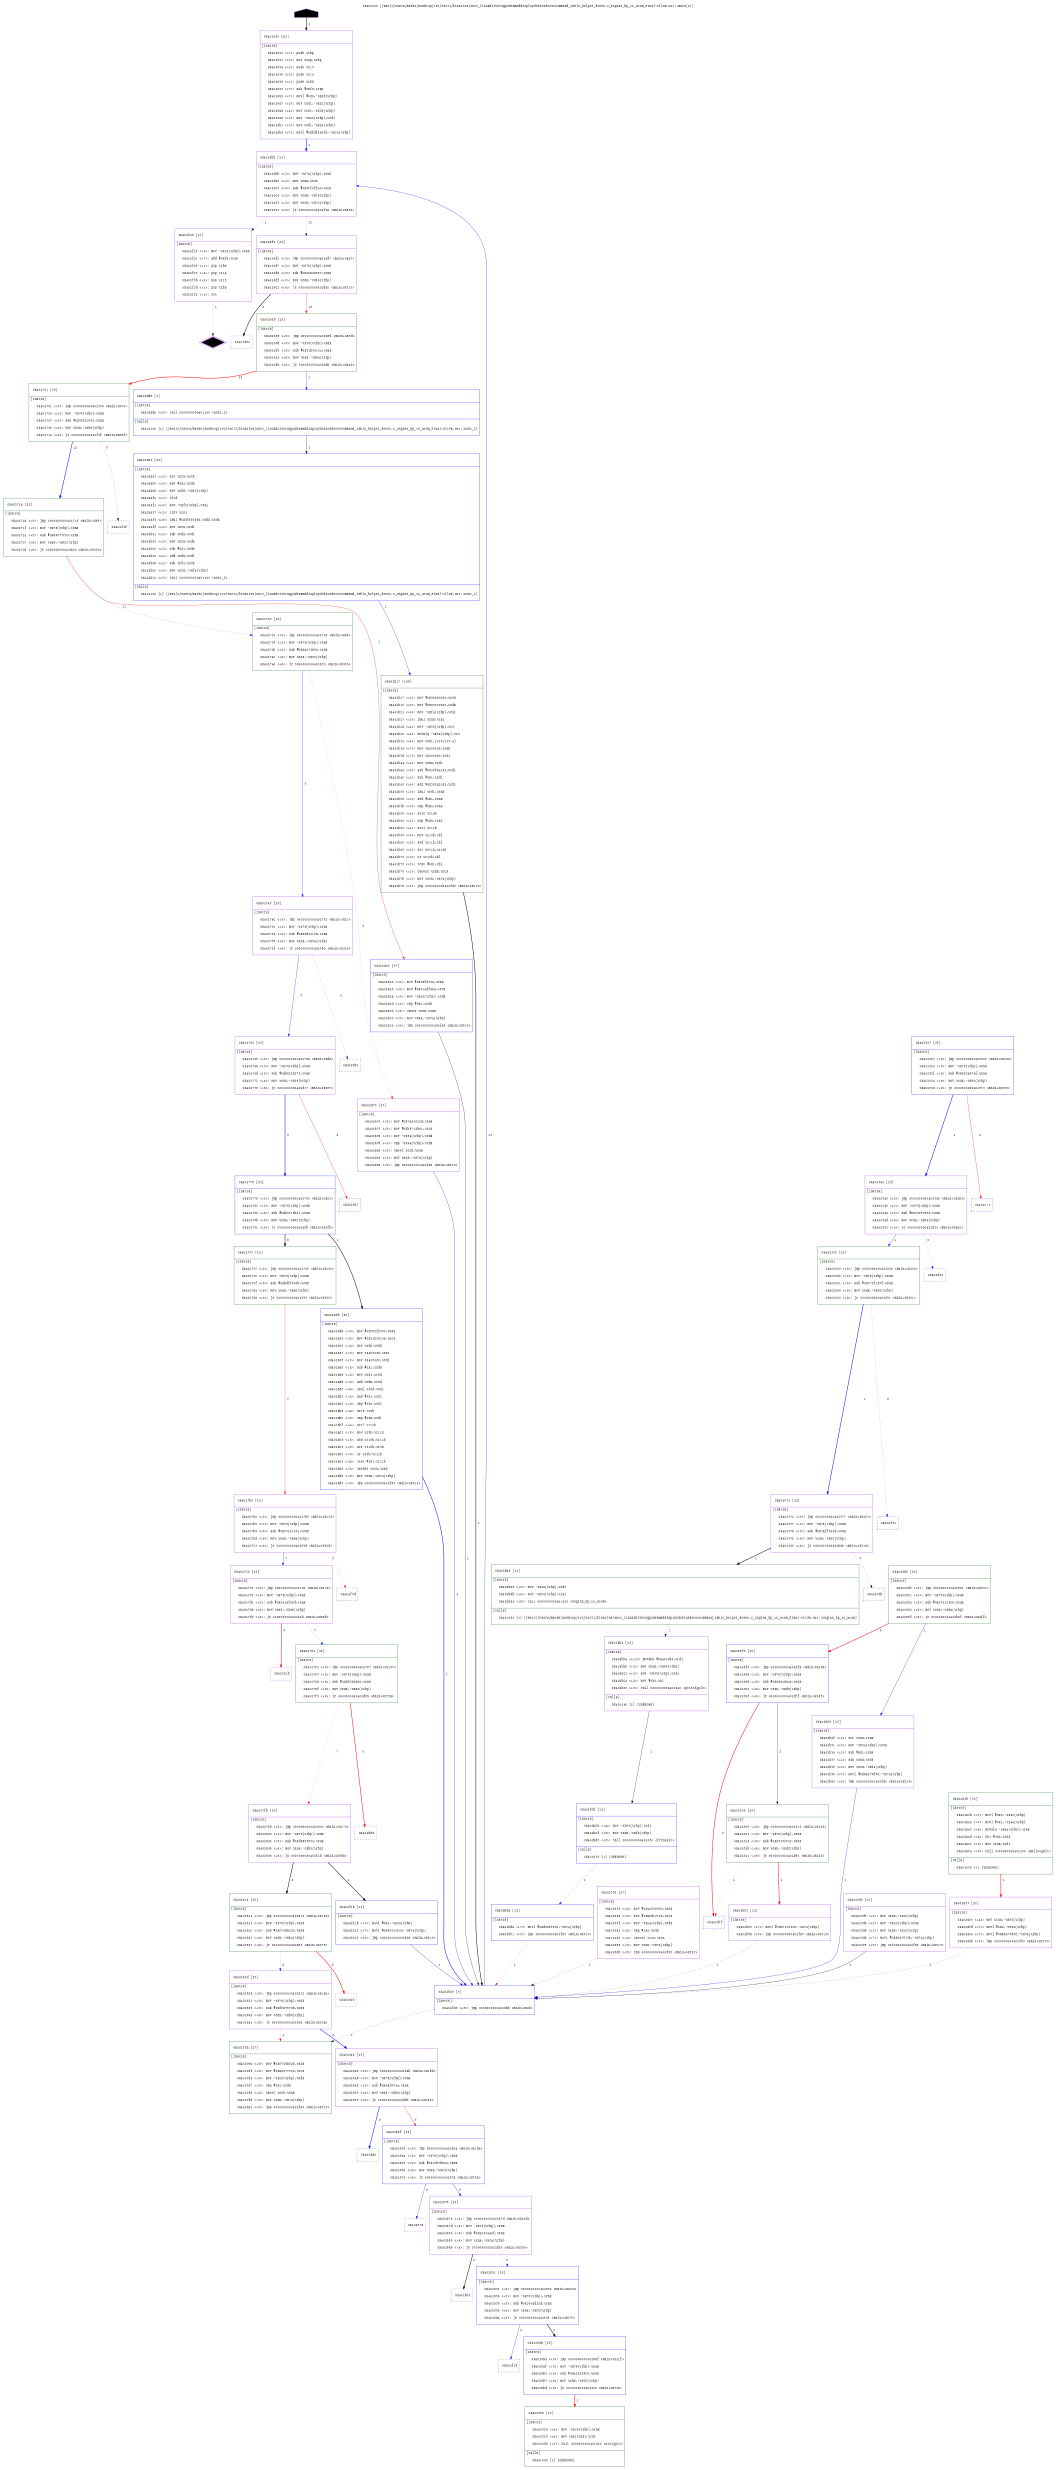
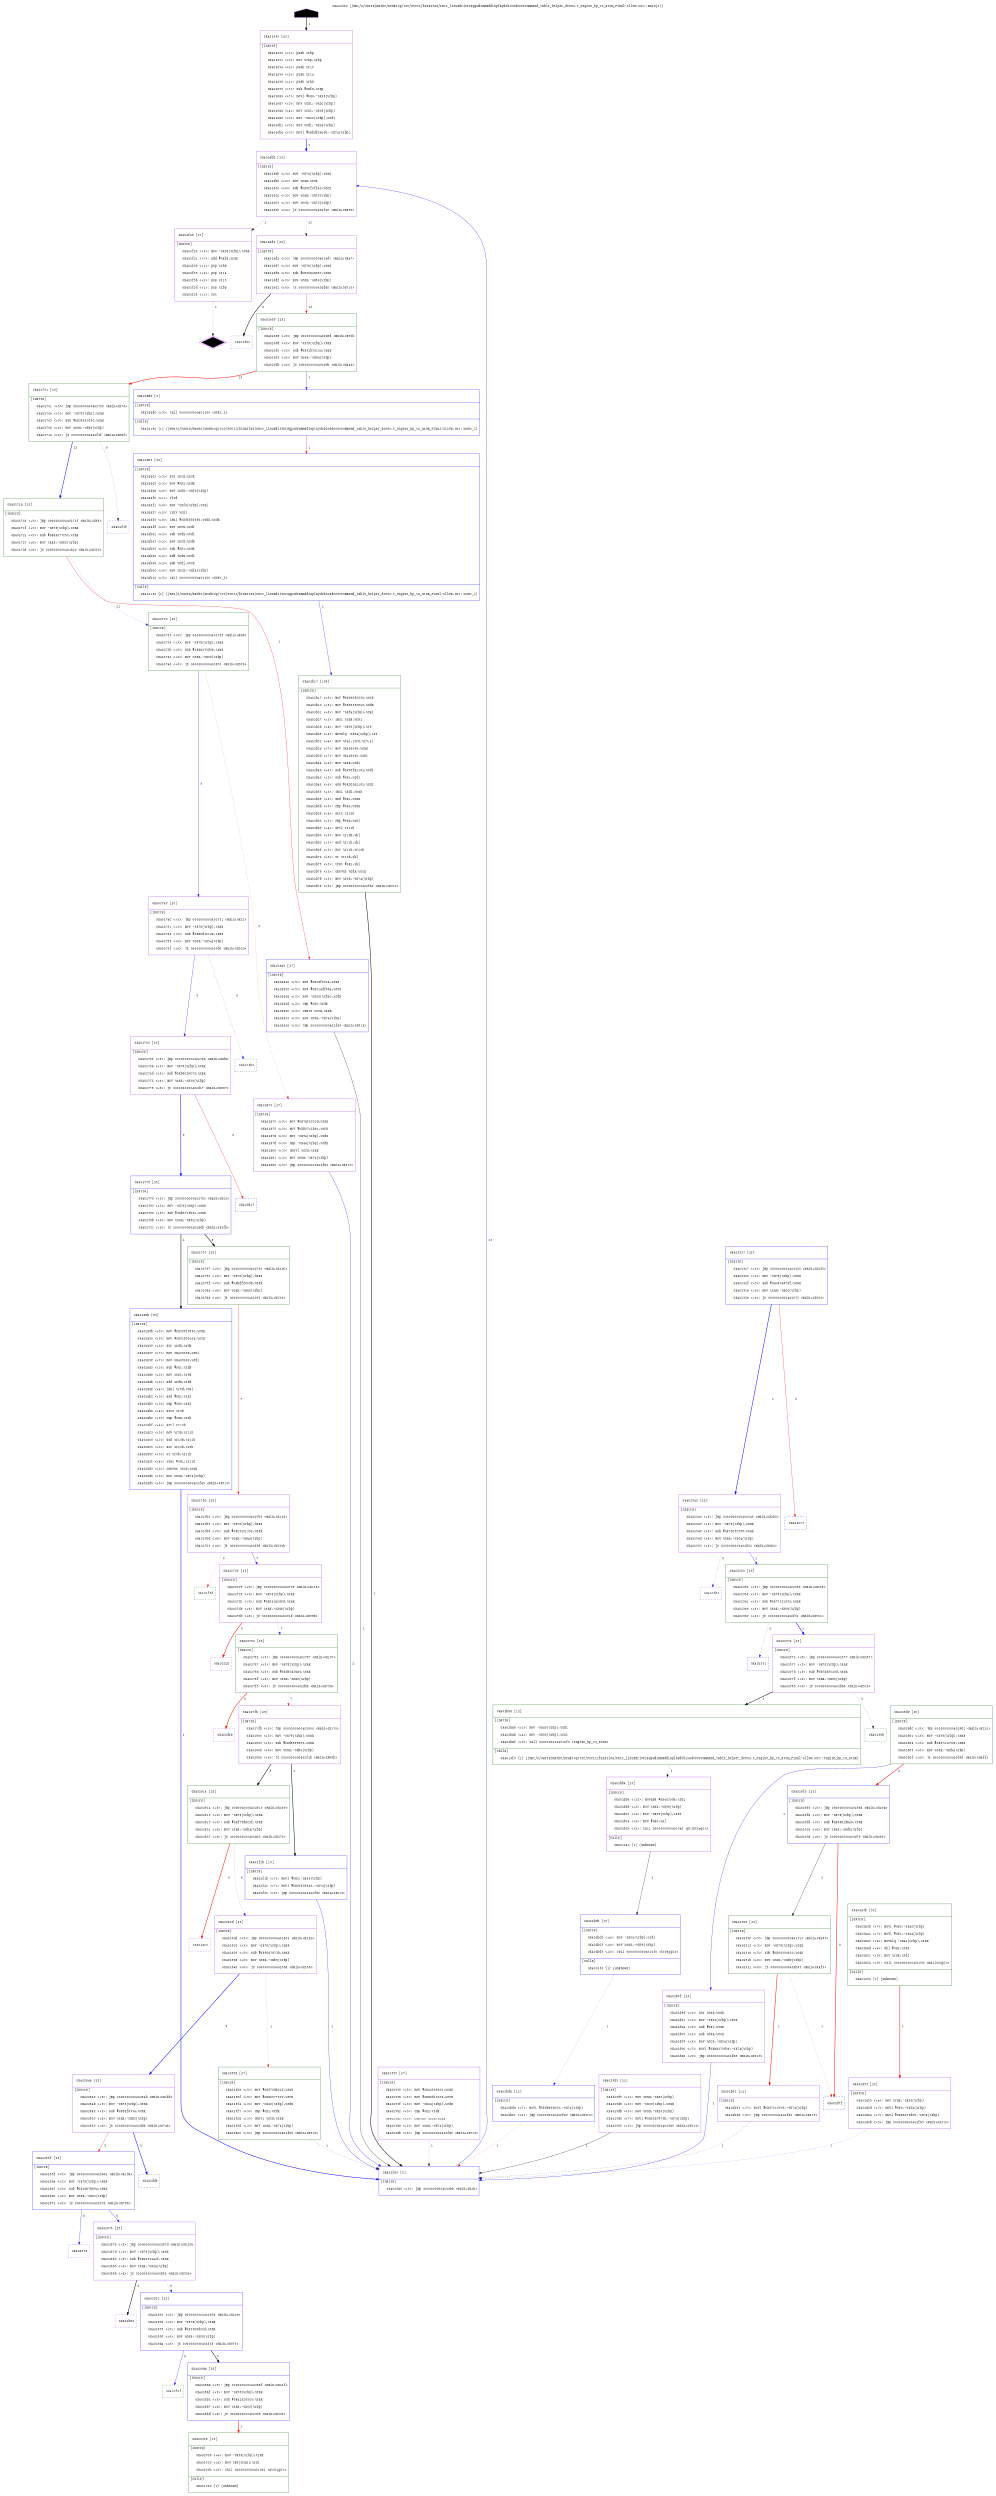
(306, 443) -> (306, 443)
(383, 2022) -> (343, 2156)
